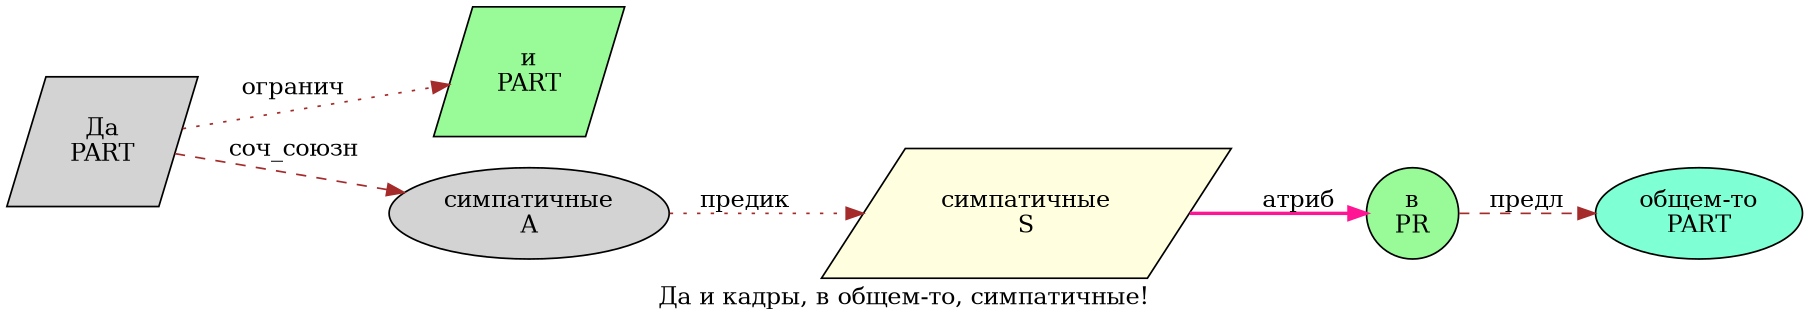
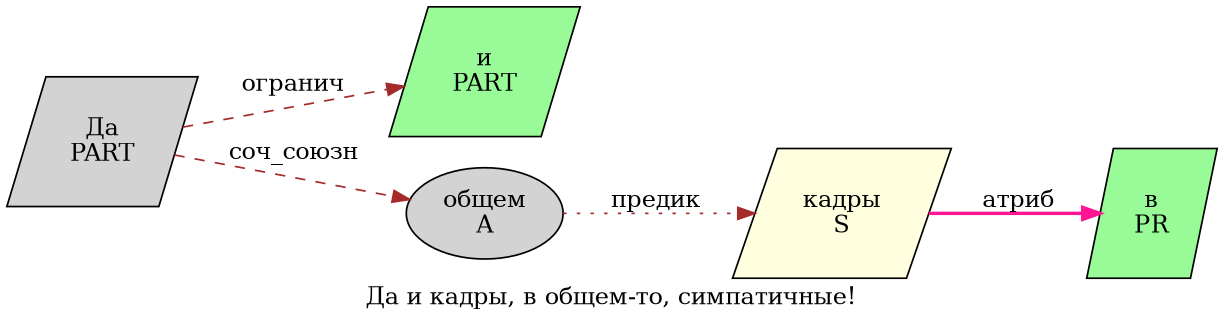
(307, 108) -> (285, 108)
(529, 213) -> (485, 213)
(1026, 213) -> (842, 213)
(1413, 213) -> (1152, 213)
(1699, 213) -> none
